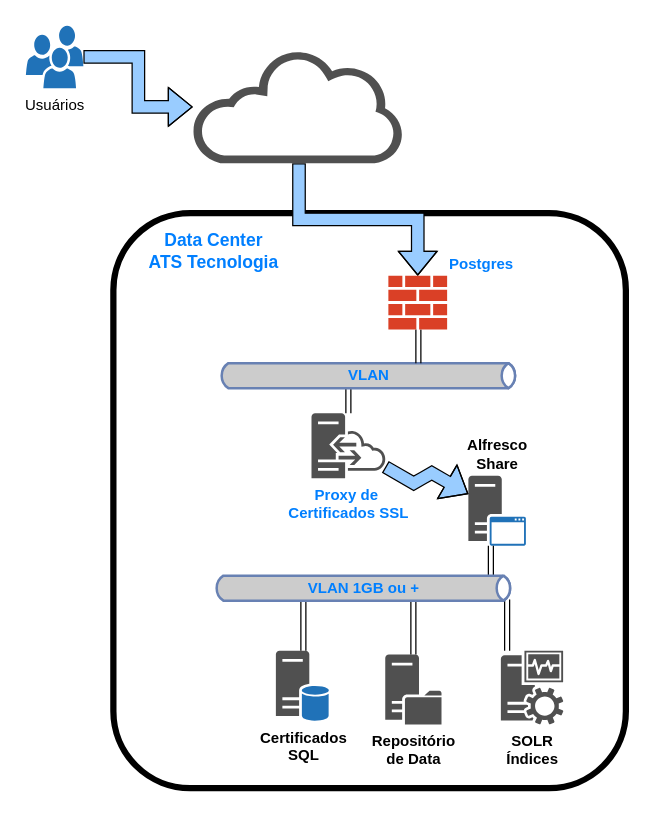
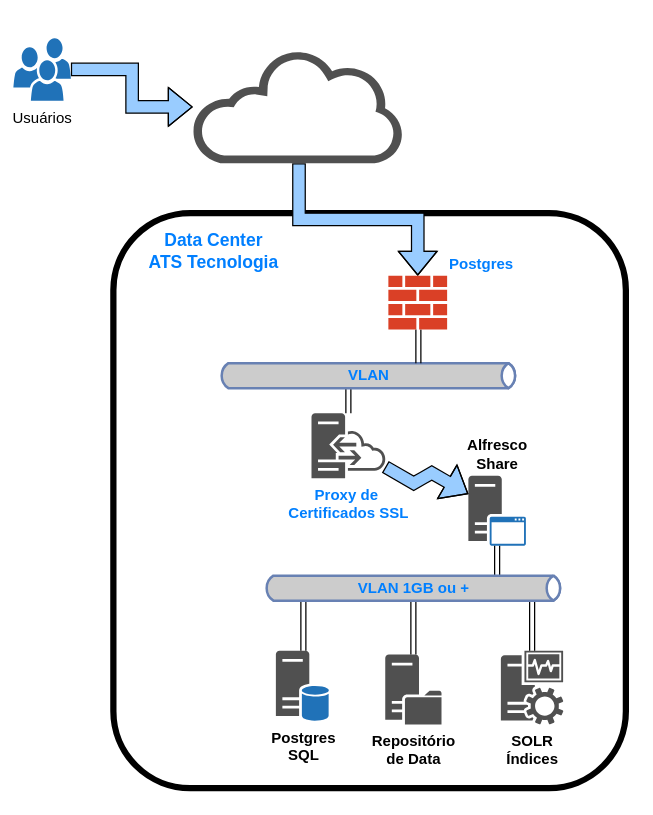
(54, 57) -> (42, 69)
(363, 588) -> (413, 588)
(304, 747) -> (304, 747)
